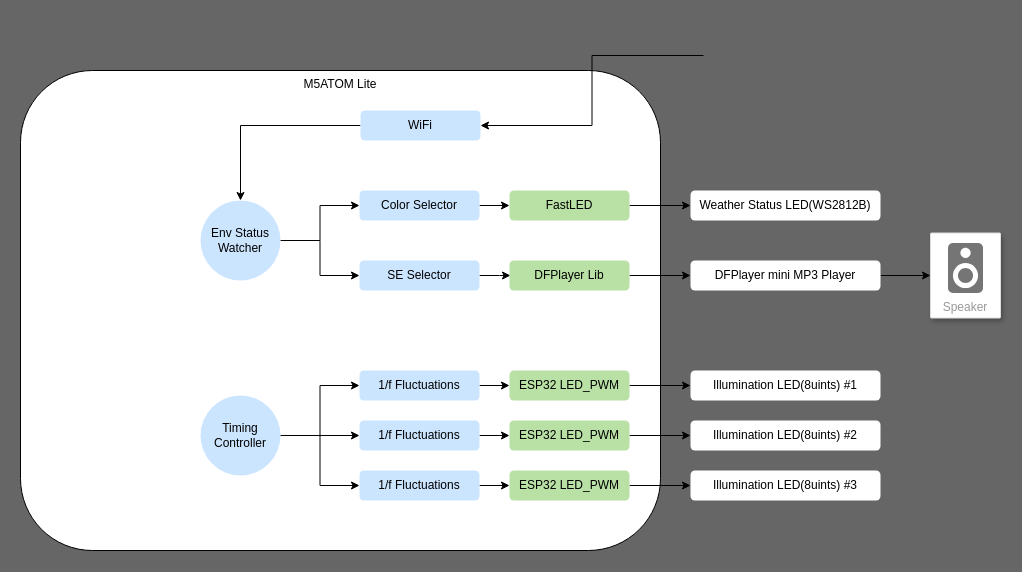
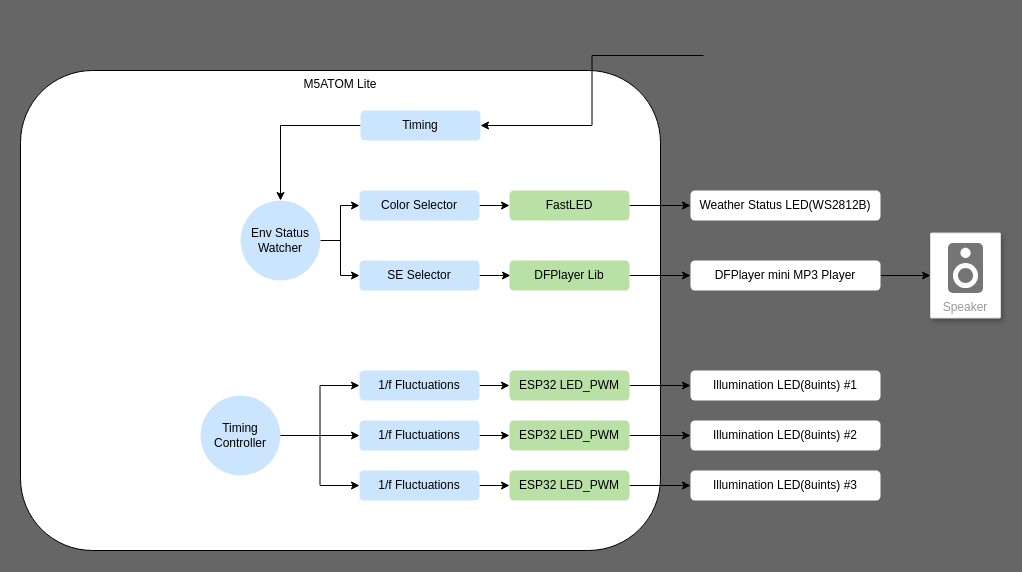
(421, 126) -> (421, 126)
(241, 241) -> (281, 241)
